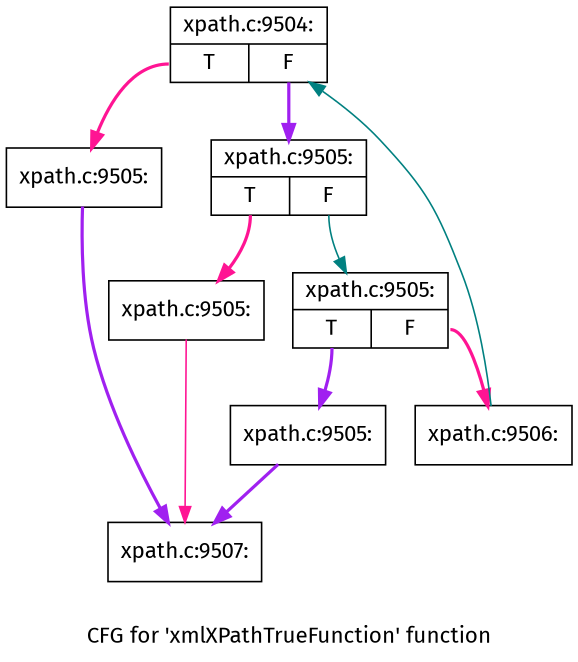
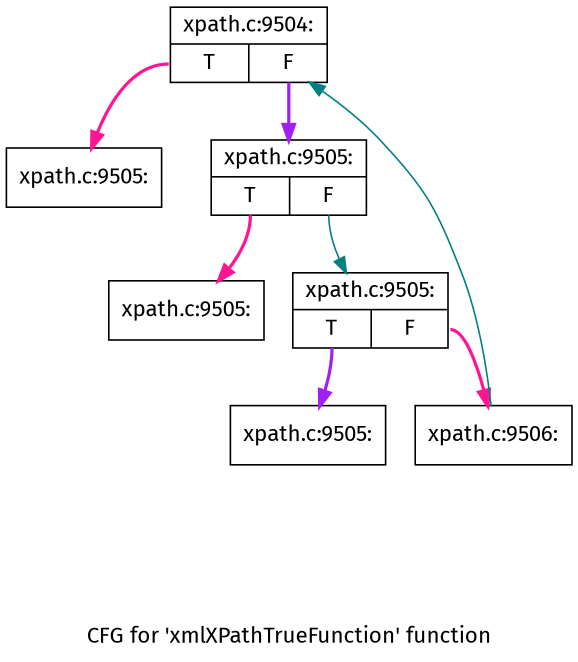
(185, 552) -> none
